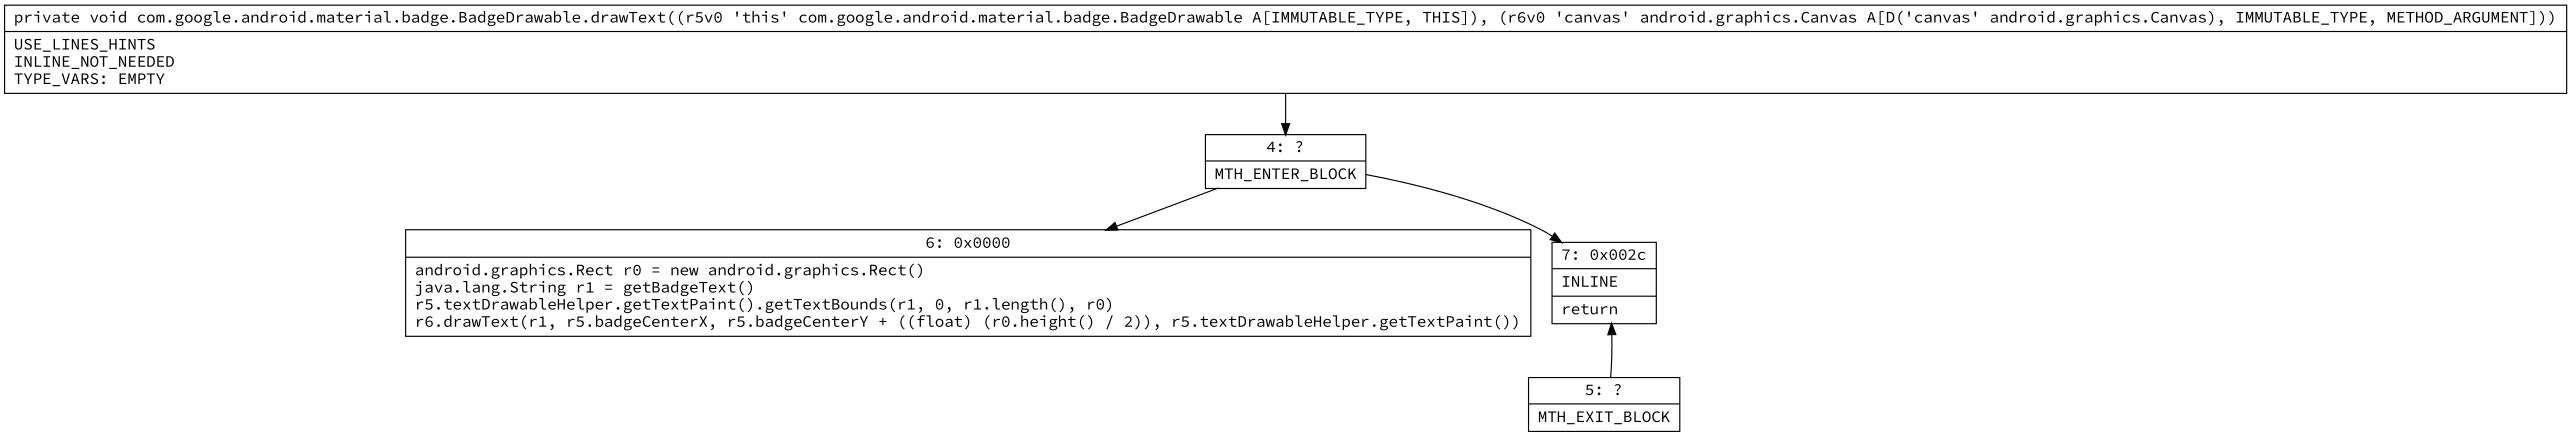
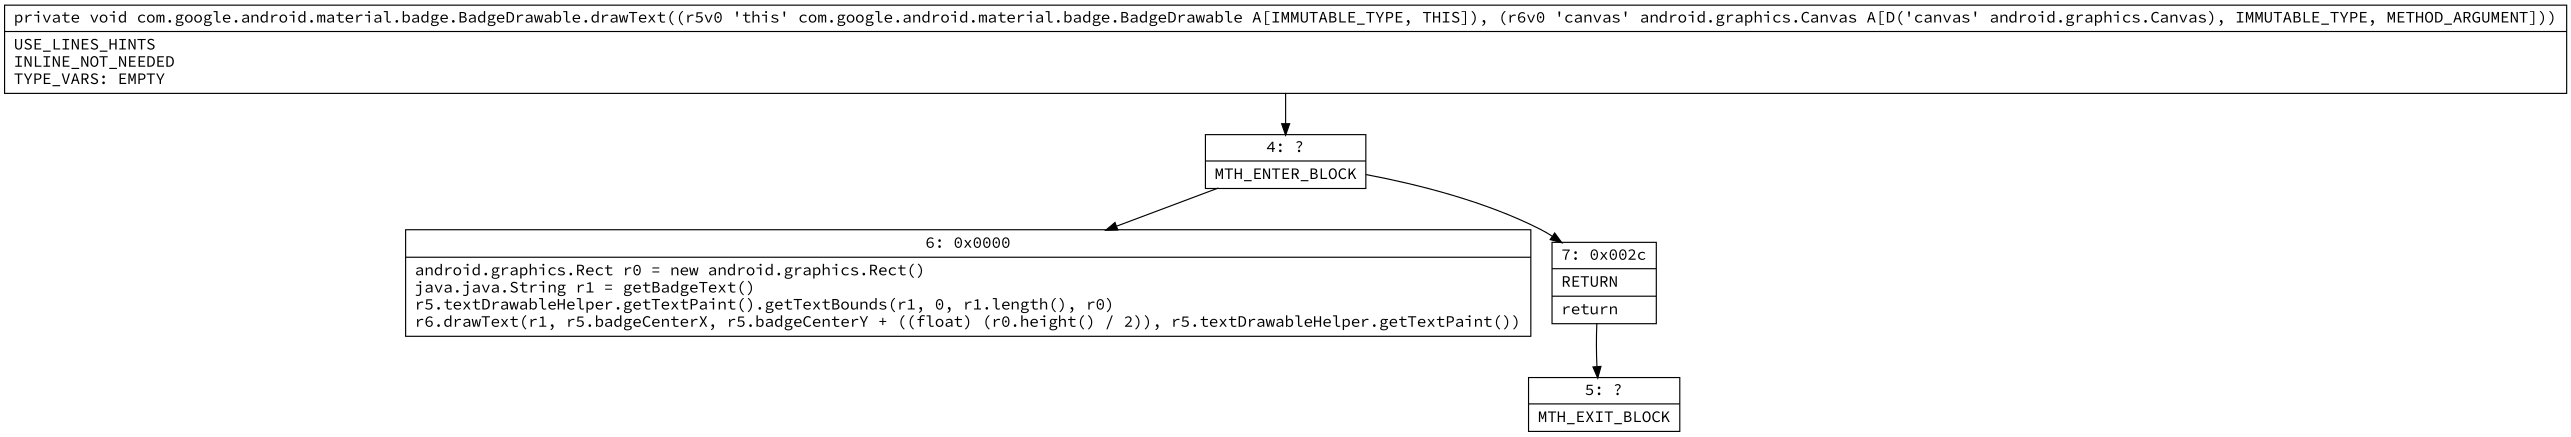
(1590, 282) -> (1590, 282)
(586, 288) -> (586, 288)
(1612, 357) -> (1596, 345)
